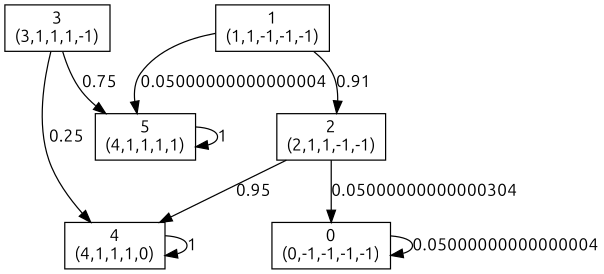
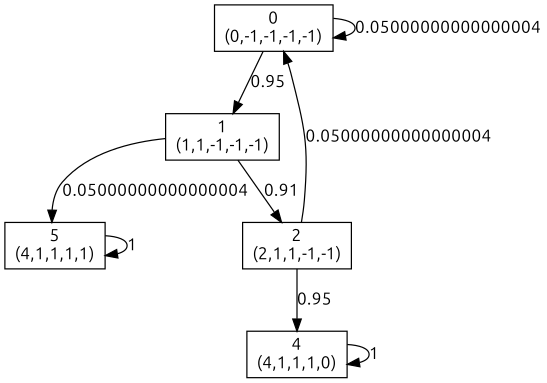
(57, 28) -> none
none -> (251, 77)
(425, 191) -> (399, 137)
